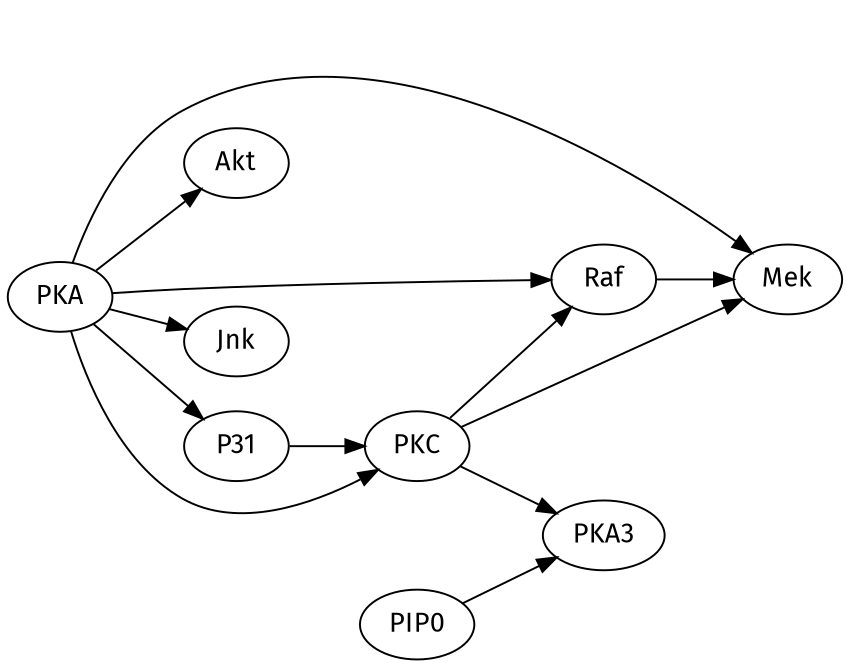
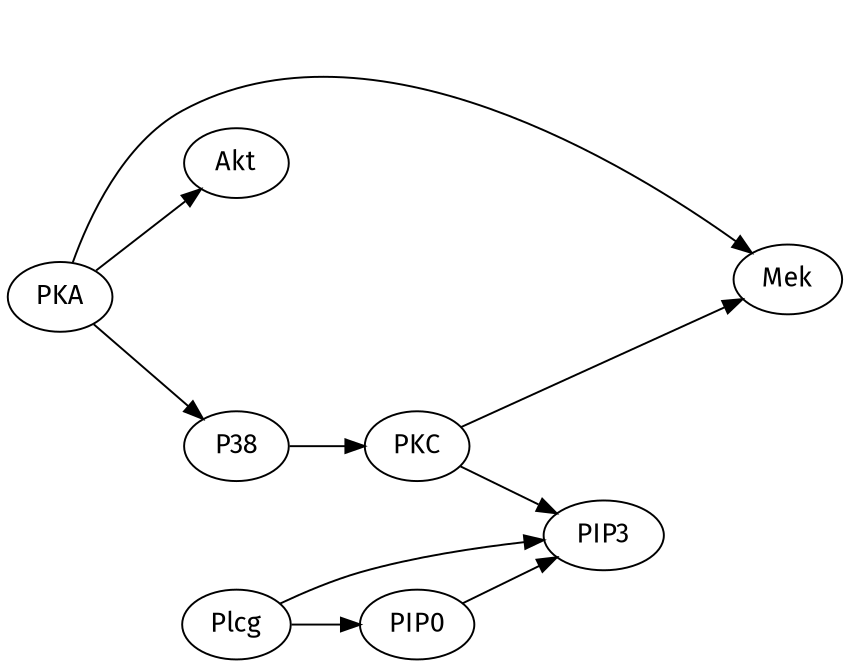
(604, 279) -> none
(236, 341) -> none
(236, 446) -> (236, 446)
(175, 493) -> none
(604, 535) -> (604, 535)
none -> (236, 625)
